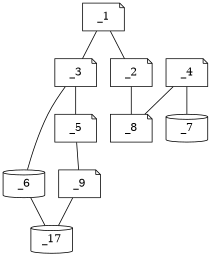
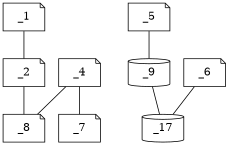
(76, 73) -> none
(187, 128) -> (80, 128)
(24, 184) -> (205, 73)
(80, 184) -> (149, 73)
